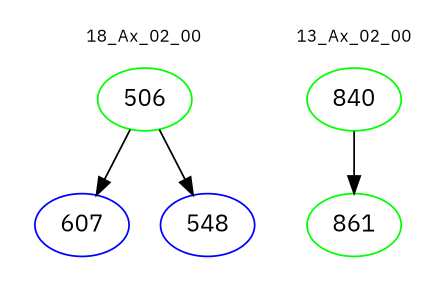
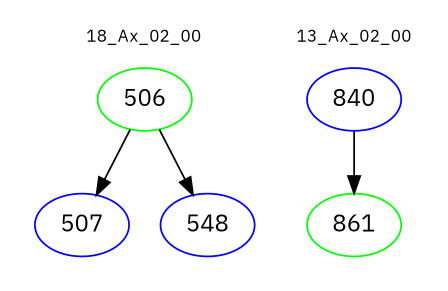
(354, 99) -> (354, 99)
(82, 225) -> (82, 225)
